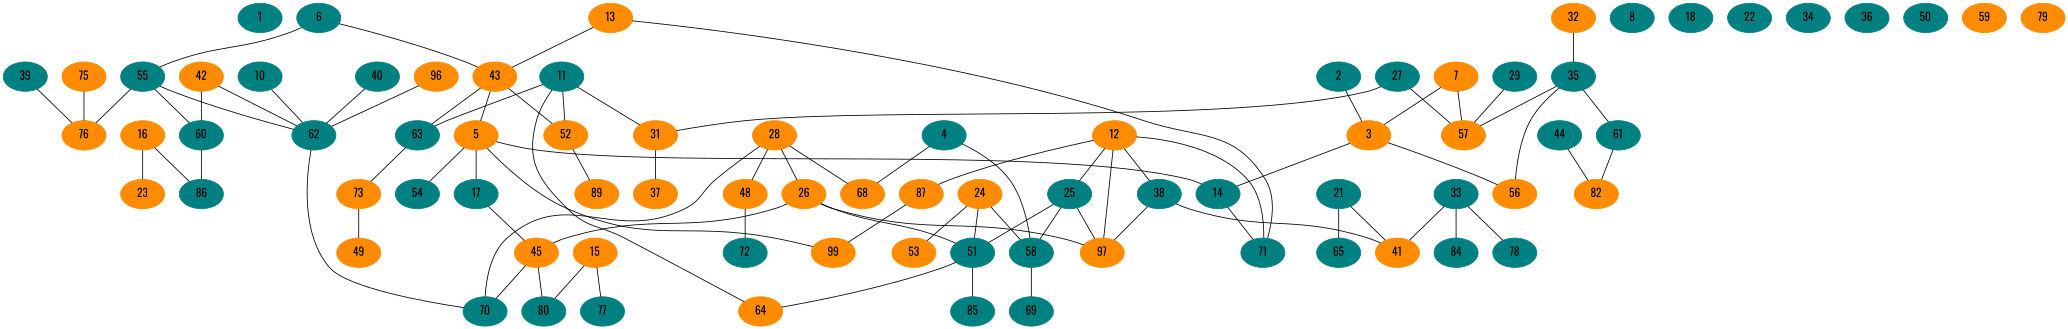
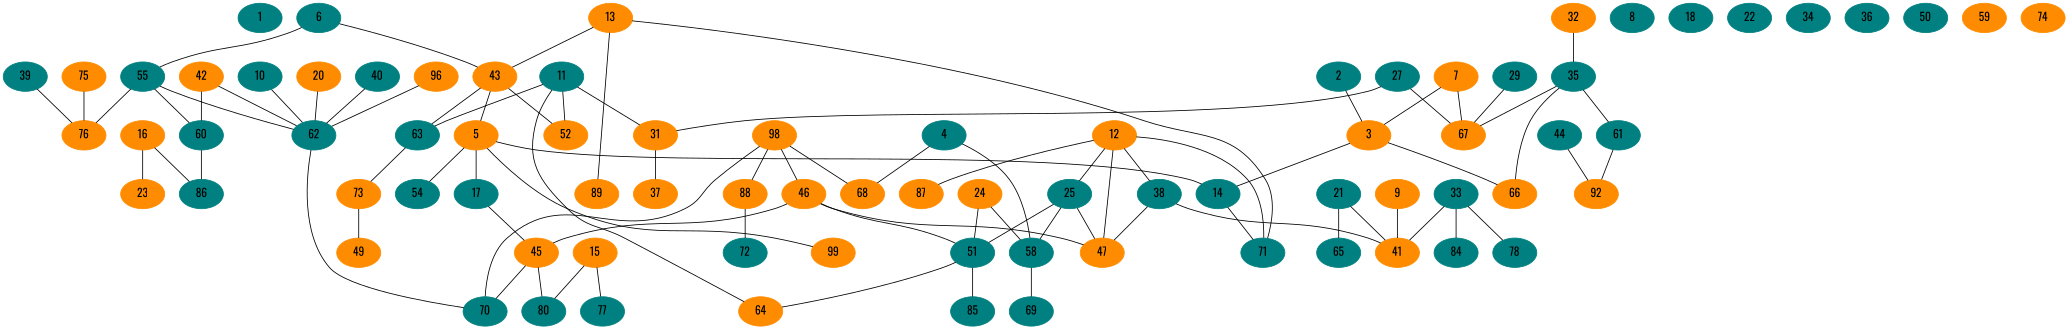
(2043, 18) -> (2043, 18)
none -> (319, 77)
(775, 135) -> (775, 135)
(1463, 135) -> (1463, 135)
(581, 165) -> (603, 110)
(745, 194) -> (745, 194)
(804, 194) -> (804, 194)
none -> (1397, 194)
(1515, 194) -> (1515, 194)
(1596, 194) -> (1596, 194)
(873, 226) -> none
(914, 253) -> none
(1102, 253) -> (1102, 253)
